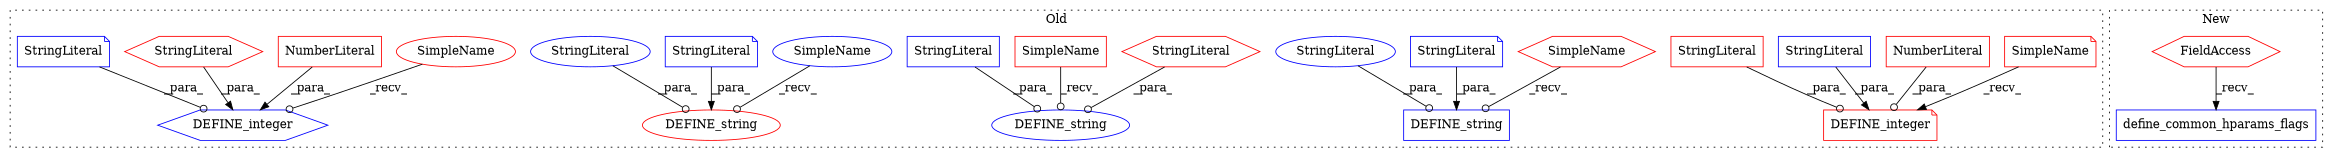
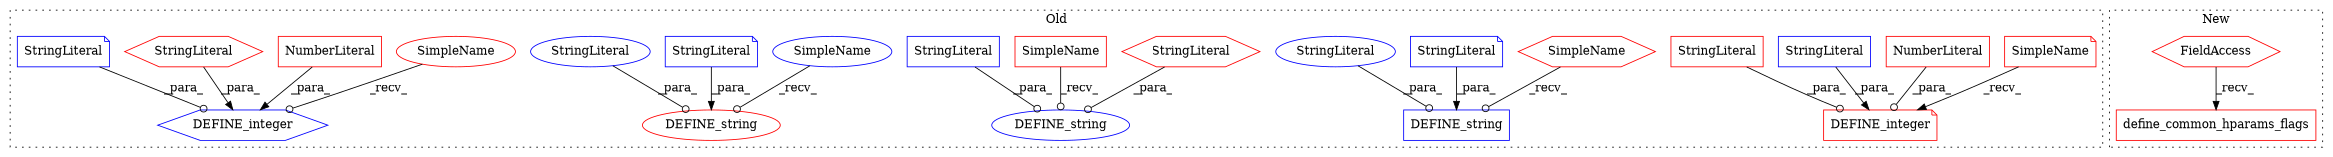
(2216, 125) -> (2216, 125)
